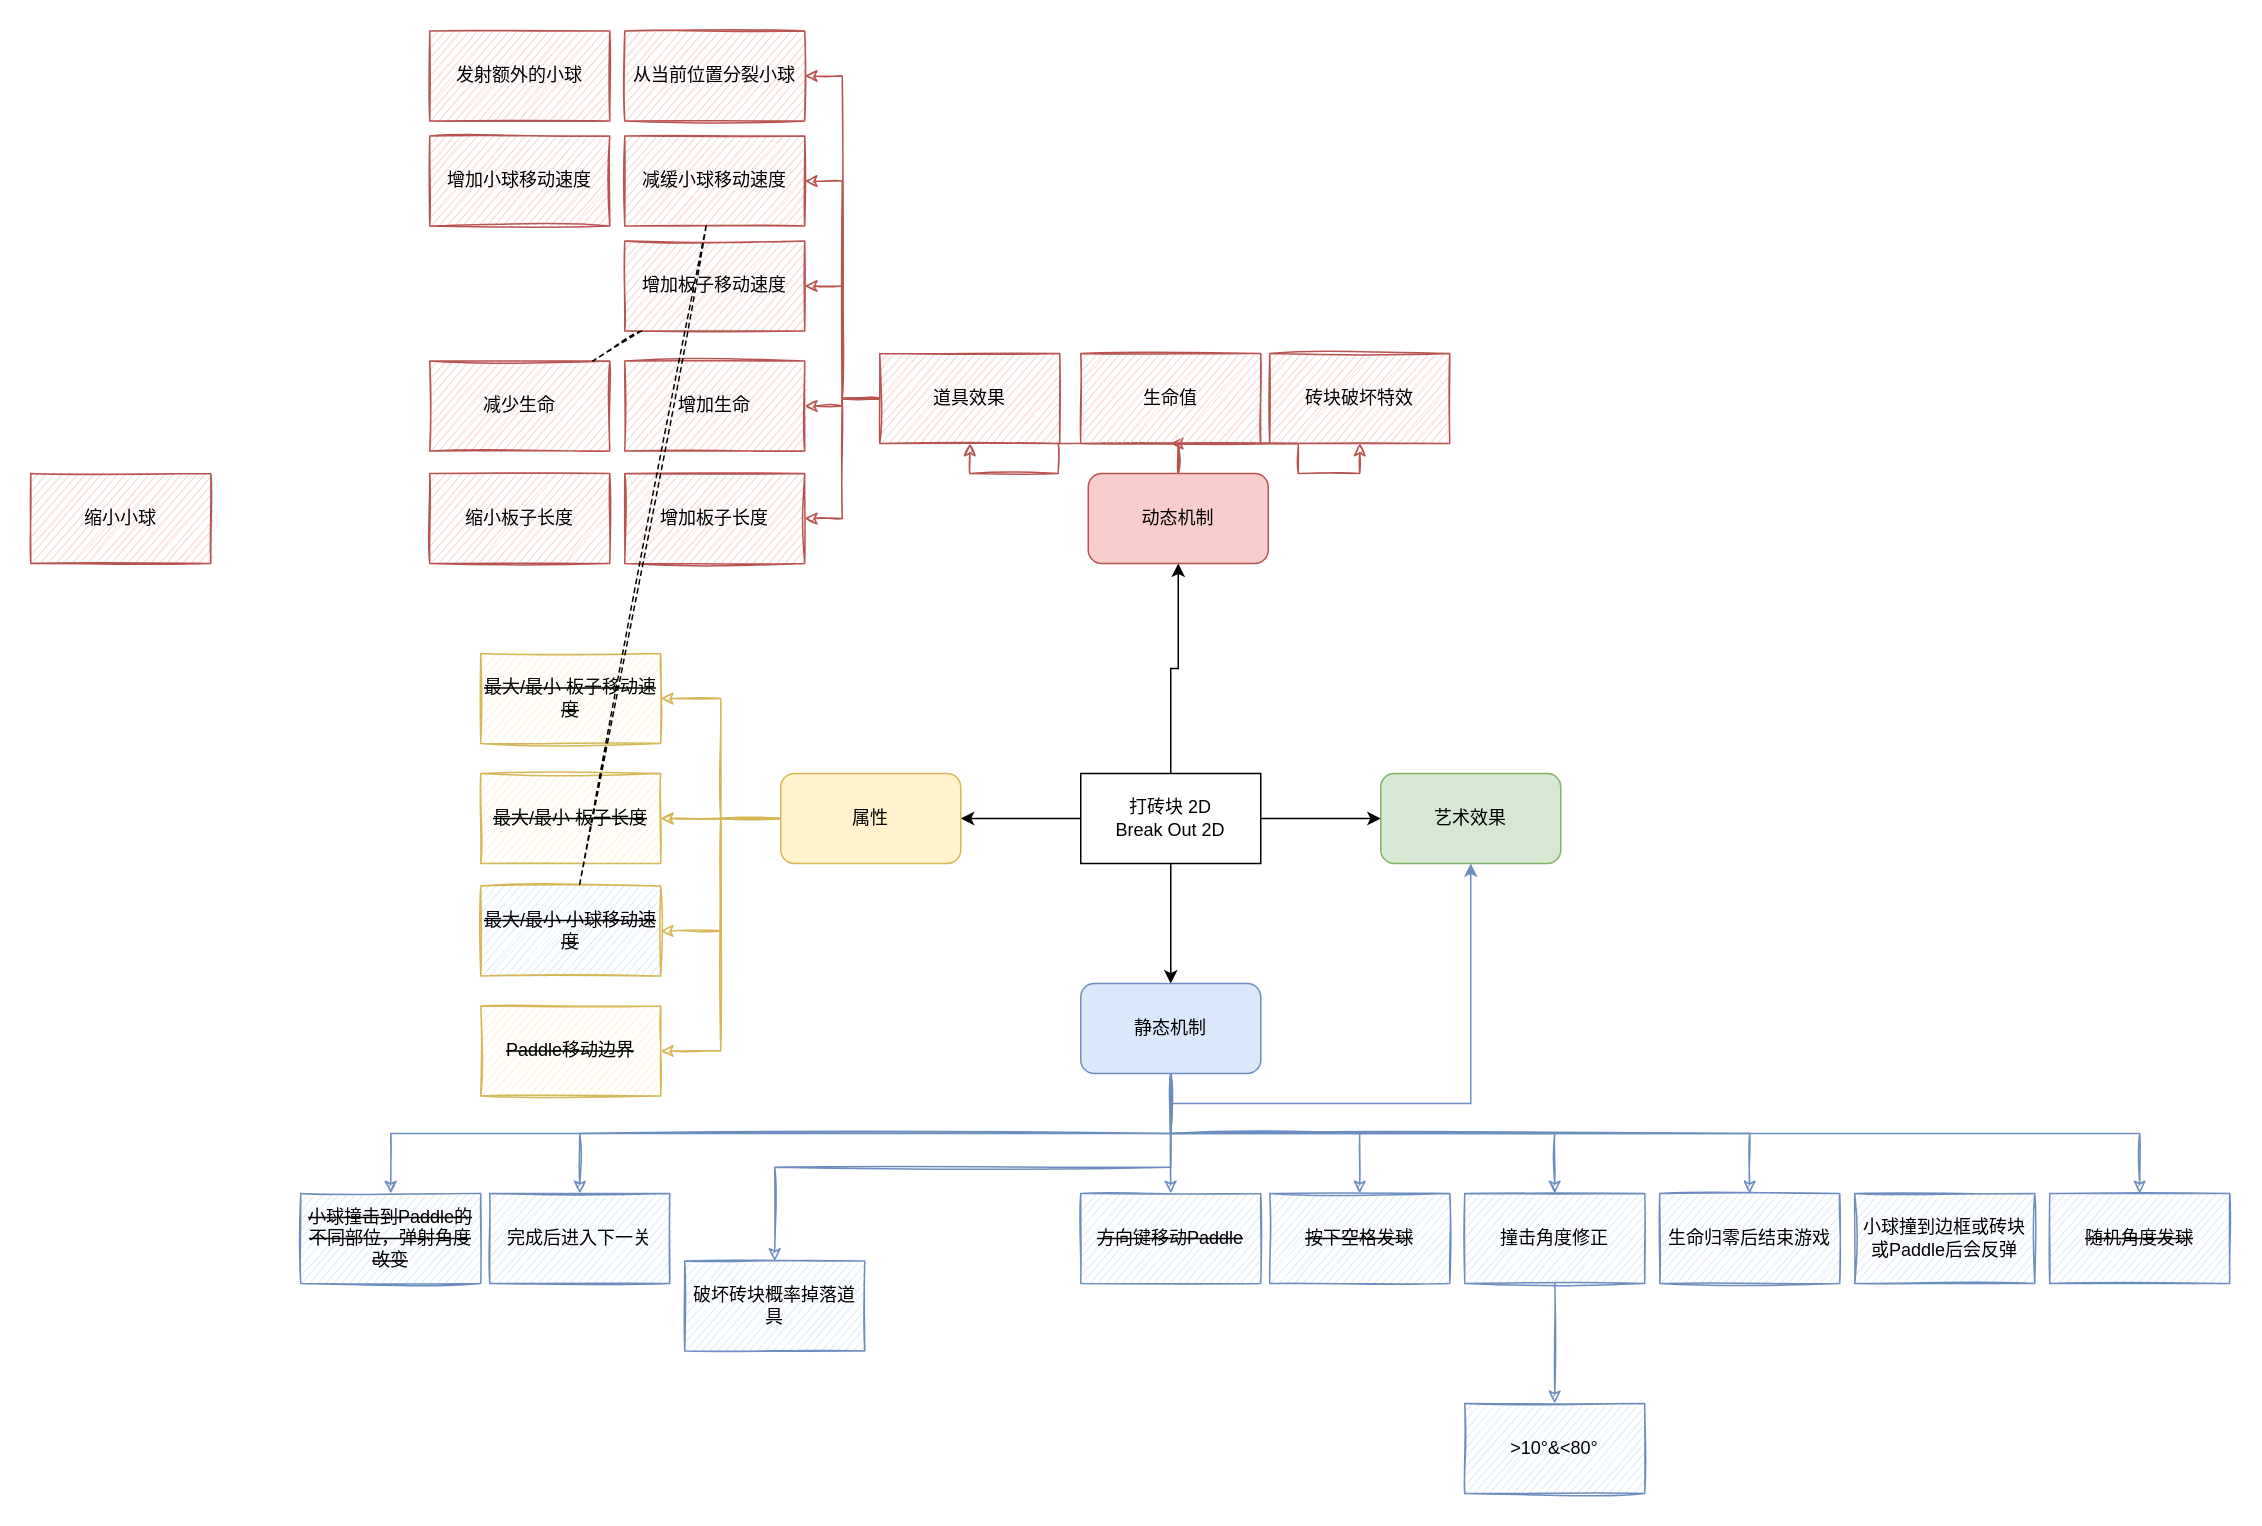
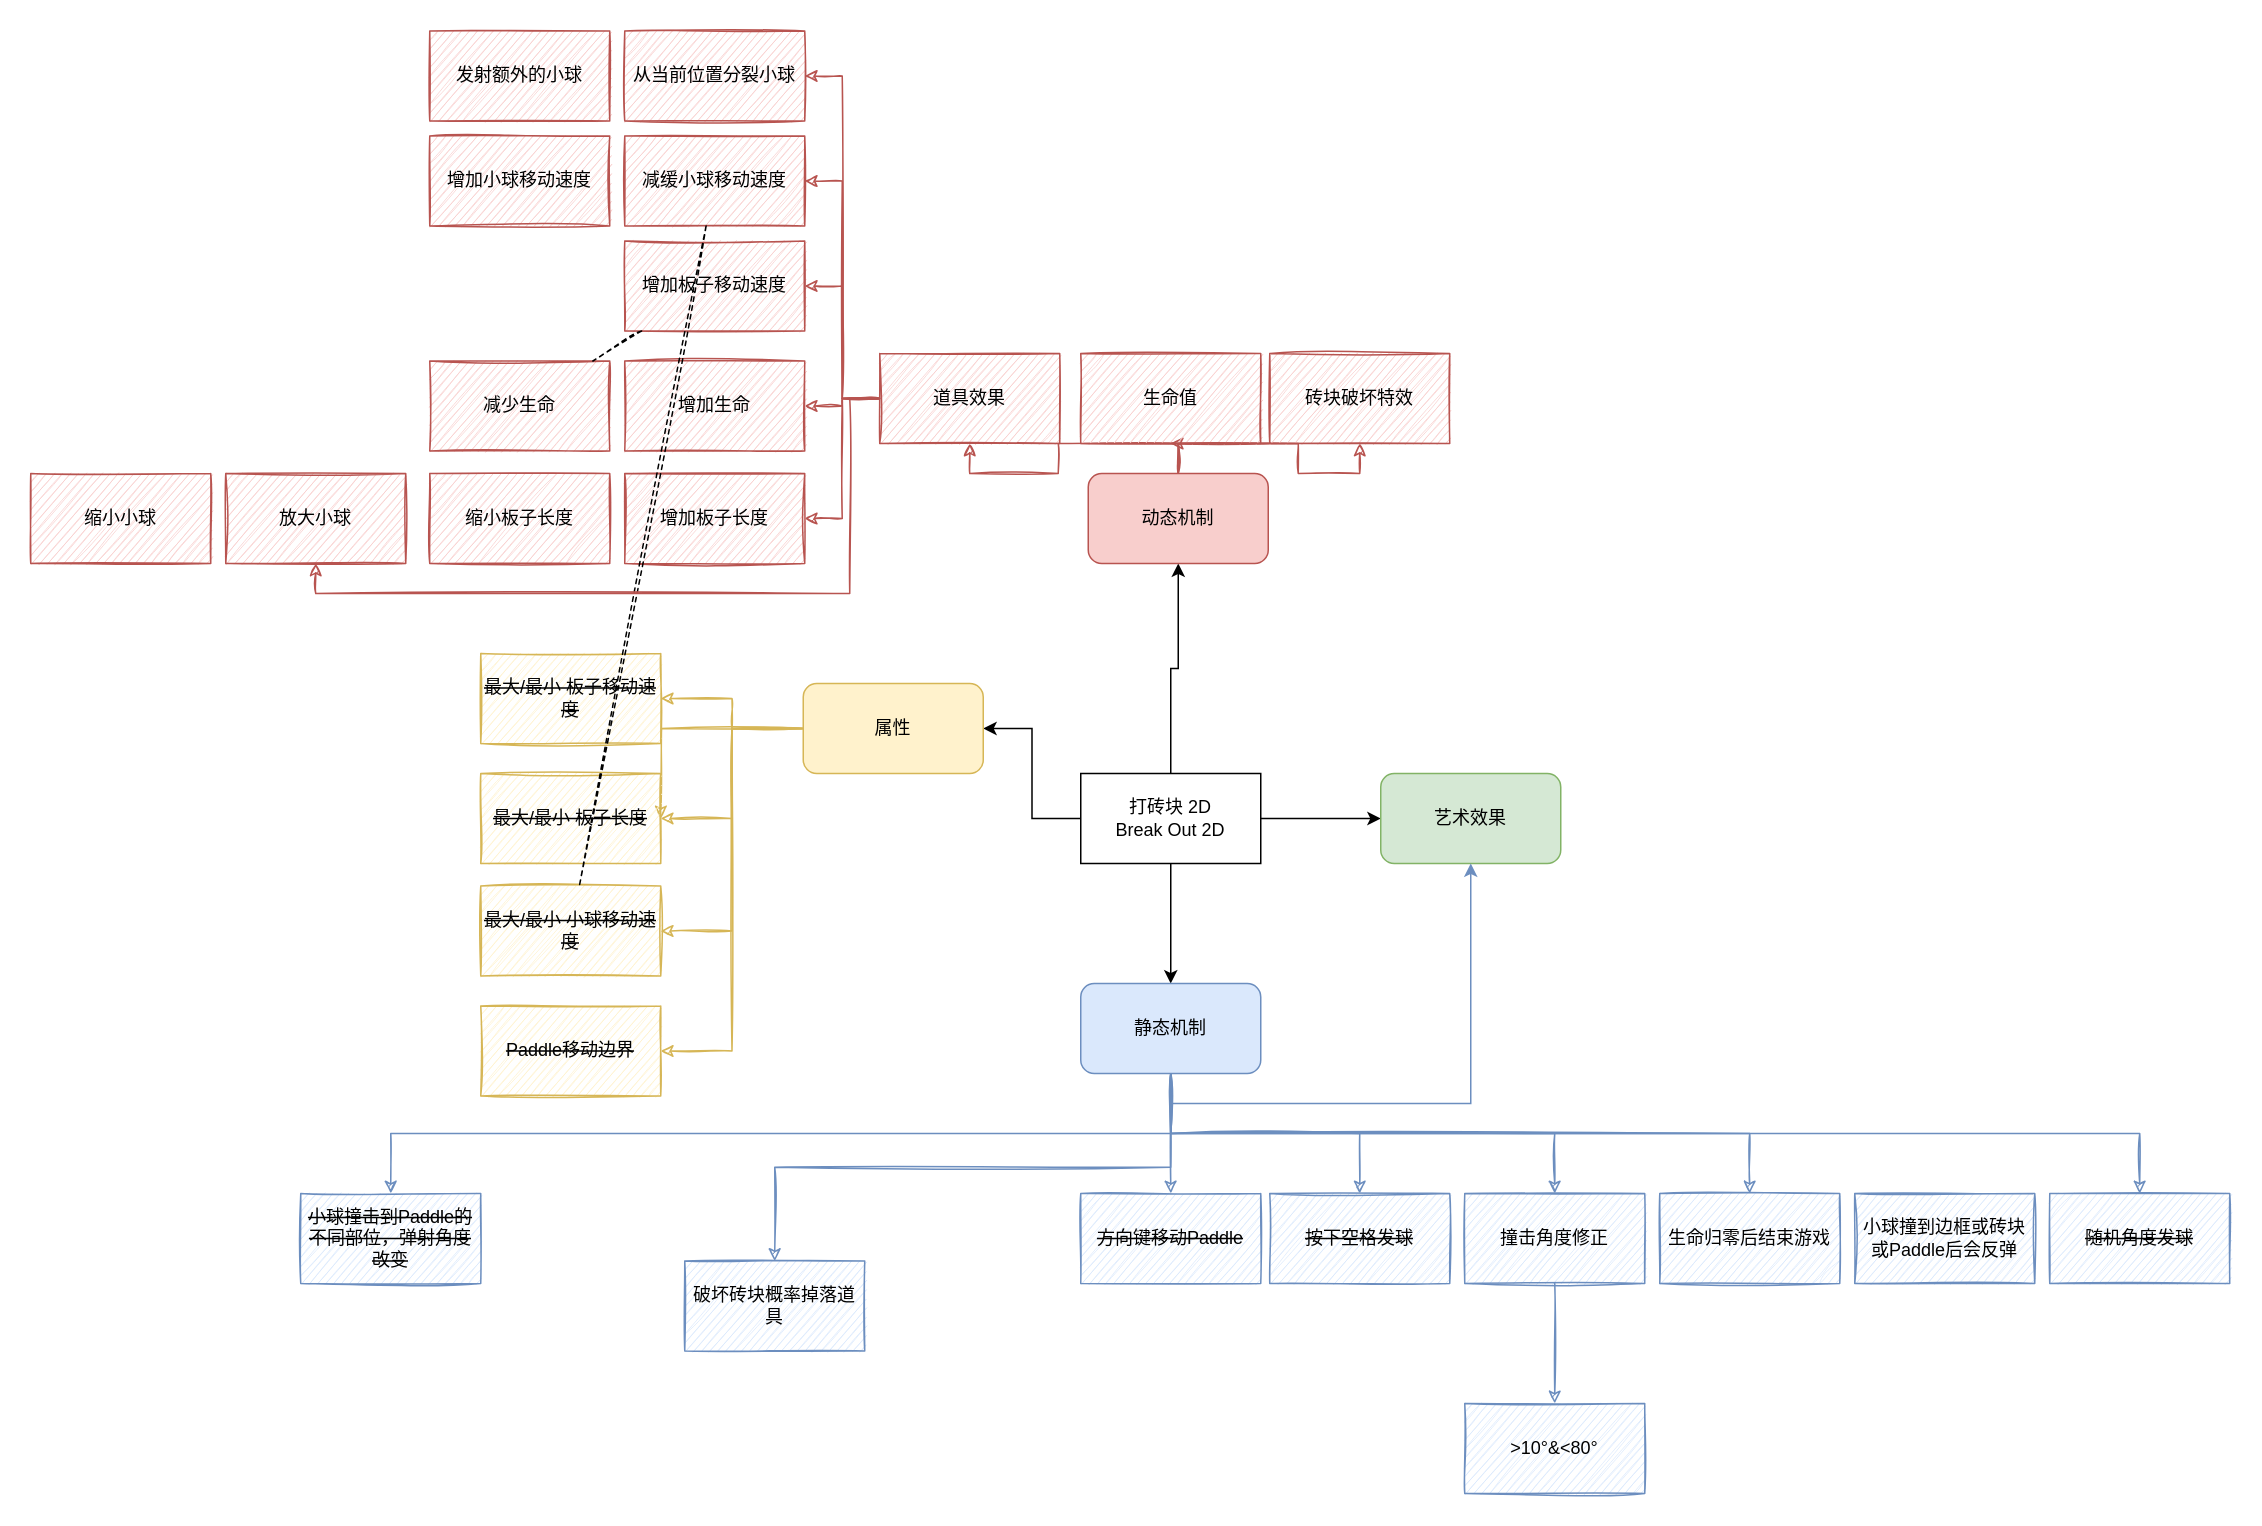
none -> (316, 518)
none -> (670, 593)
(871, 818) -> (893, 728)
(571, 931) -> (571, 931)
(580, 1159) -> none
(580, 1238) -> none
